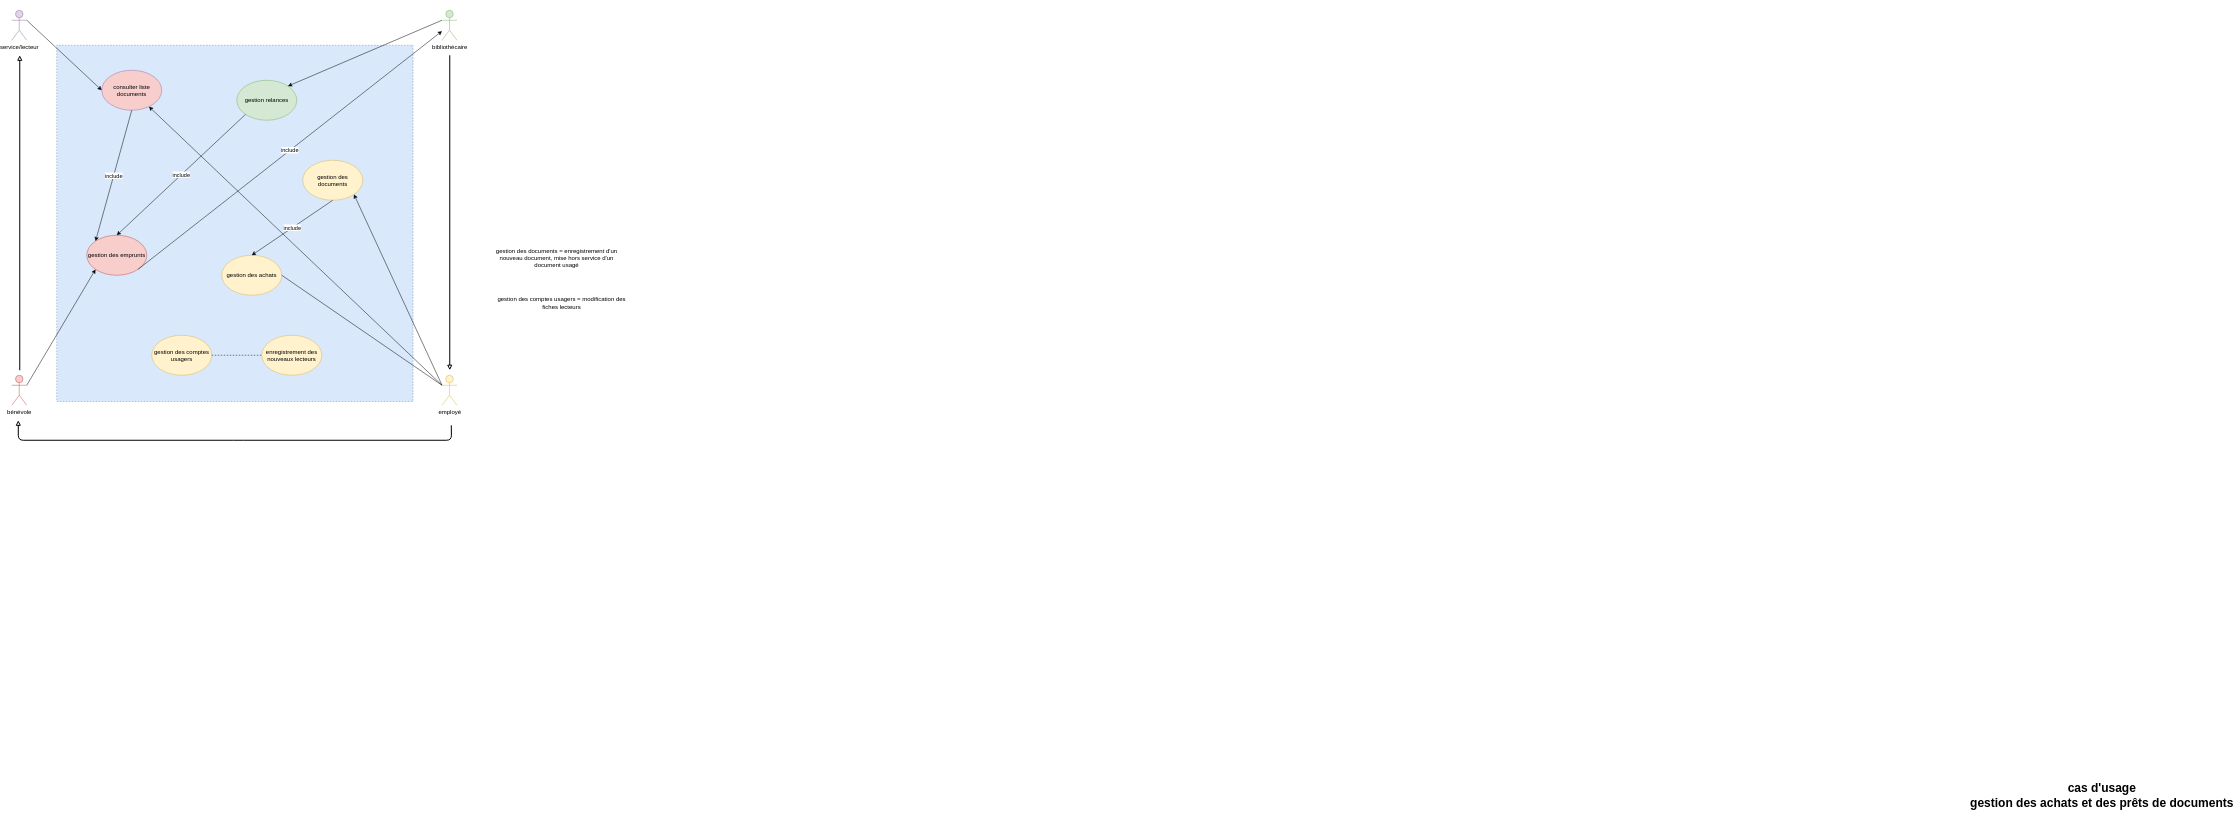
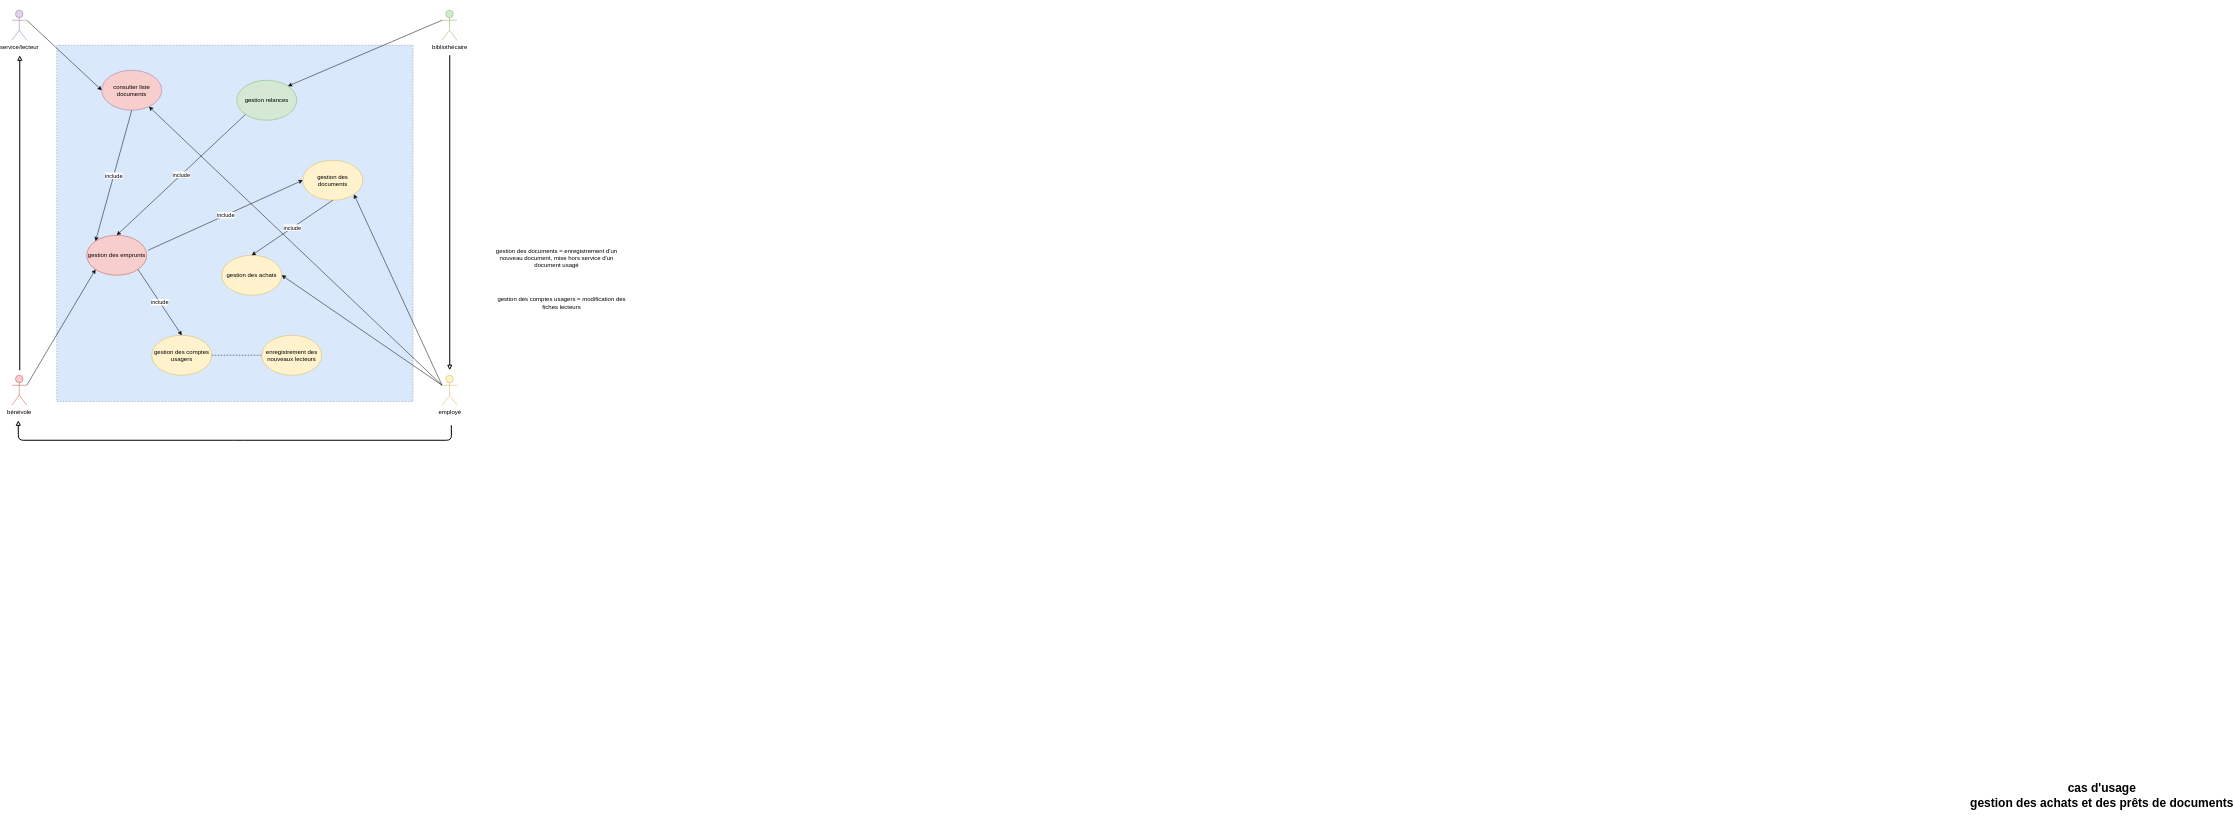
(291, 149) -> (160, 302)
none -> (229, 214)
(284, 277) -> (285, 278)
